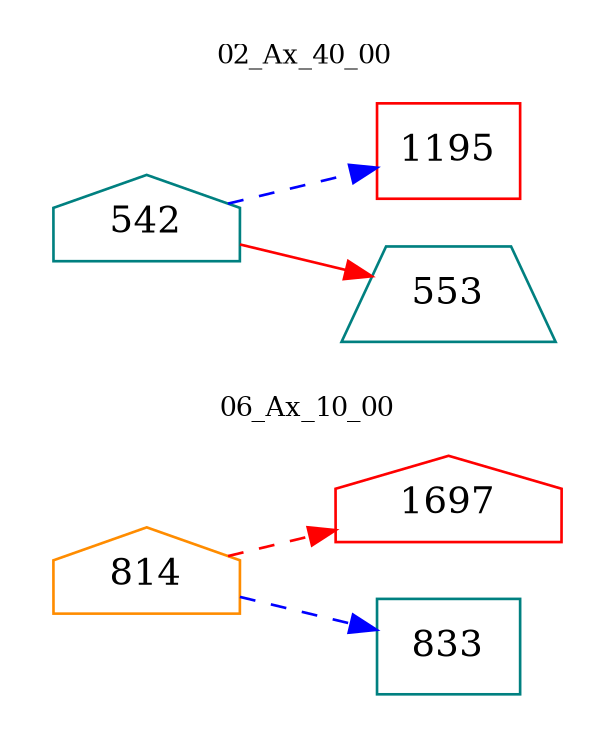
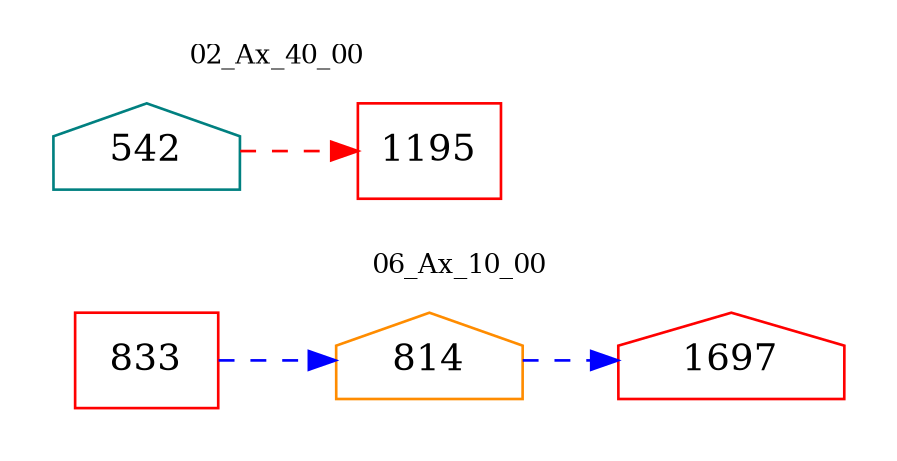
(289, 189) -> (285, 151)
(449, 294) -> none
(269, 546) -> (557, 360)
(295, 610) -> (264, 360)
(449, 647) -> (147, 360)
